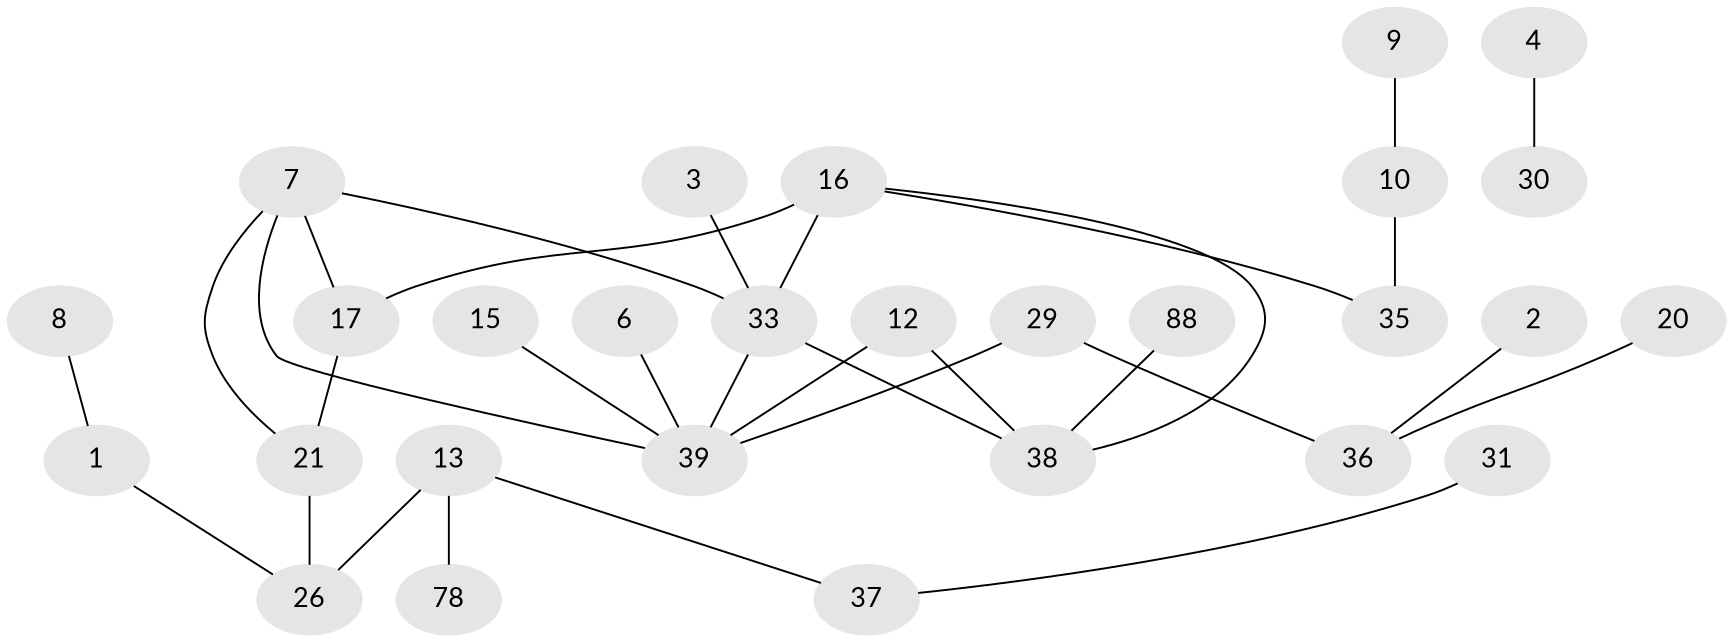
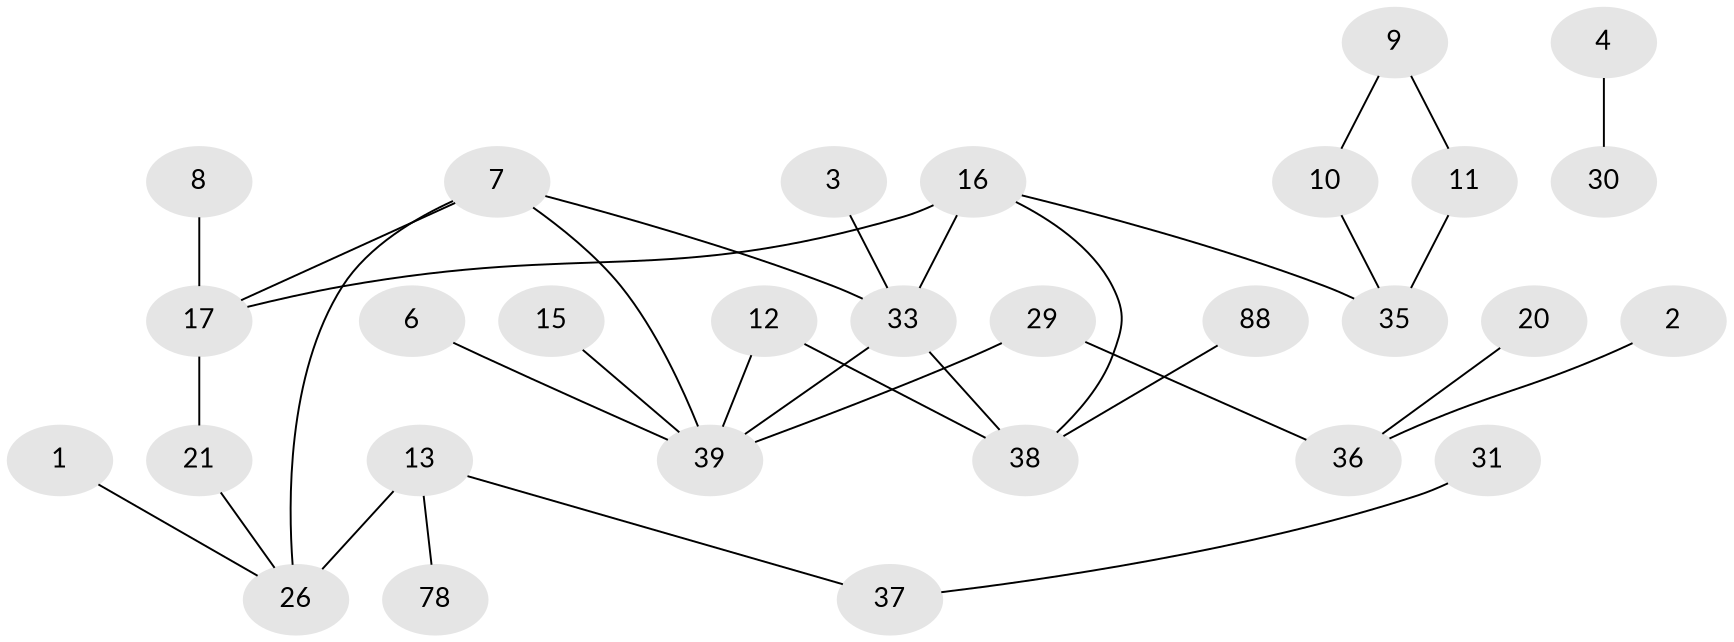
none -> (1465, 182)
(205, 326) -> (313, 353)
(78, 391) -> (199, 252)
